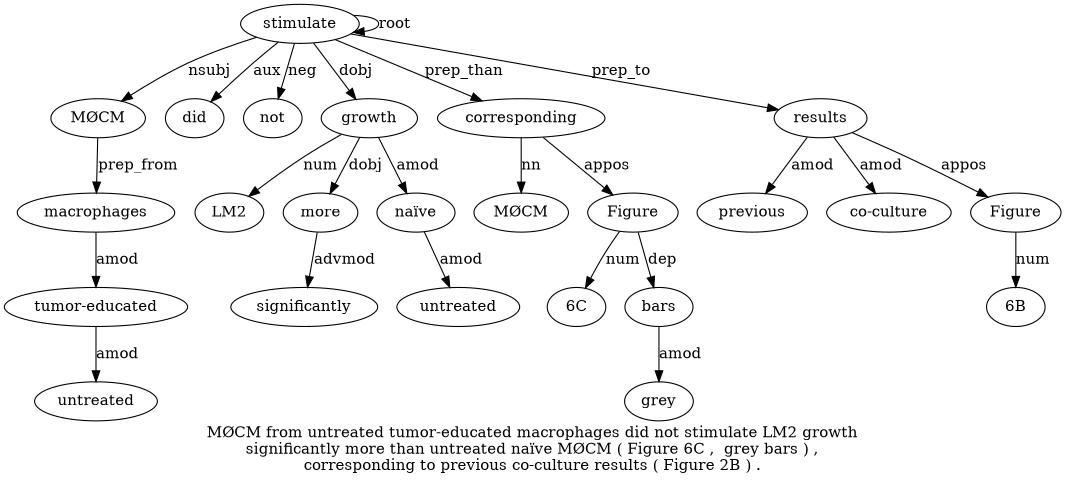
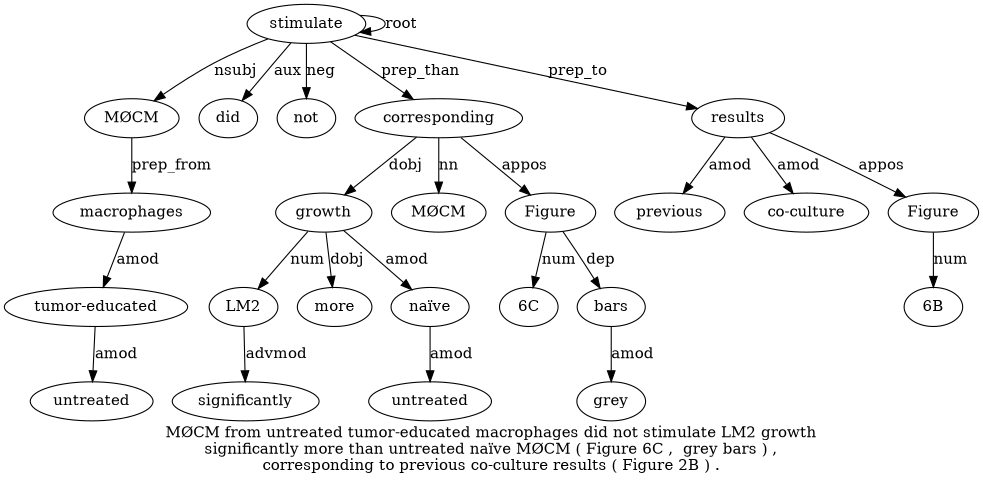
(331, 67) -> (385, 162)
(313, 254) -> (244, 349)
